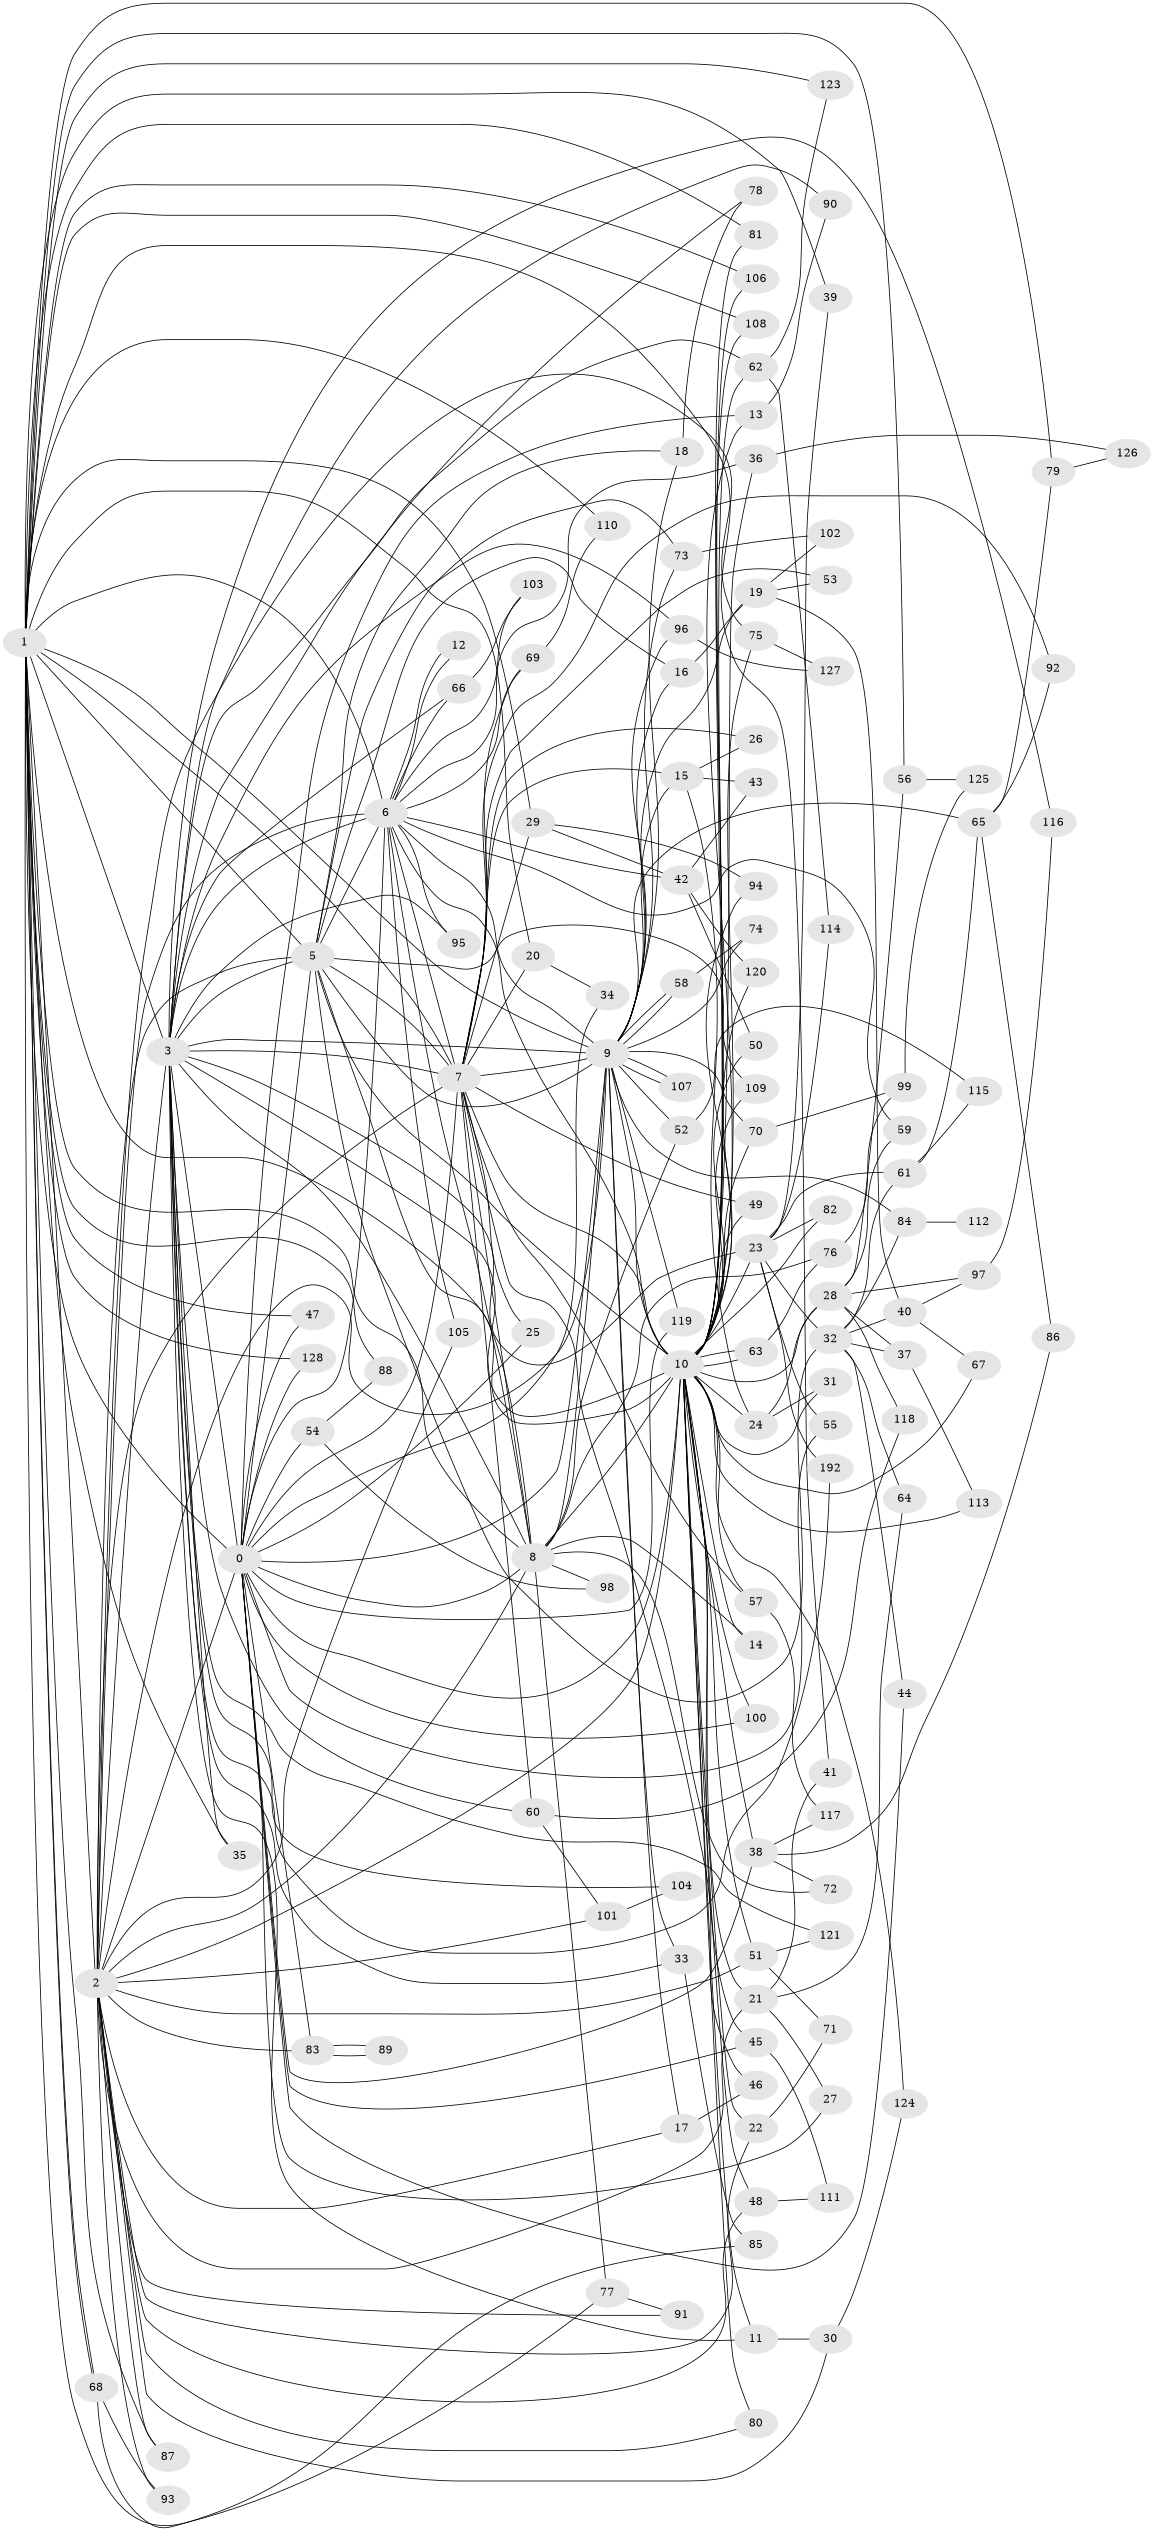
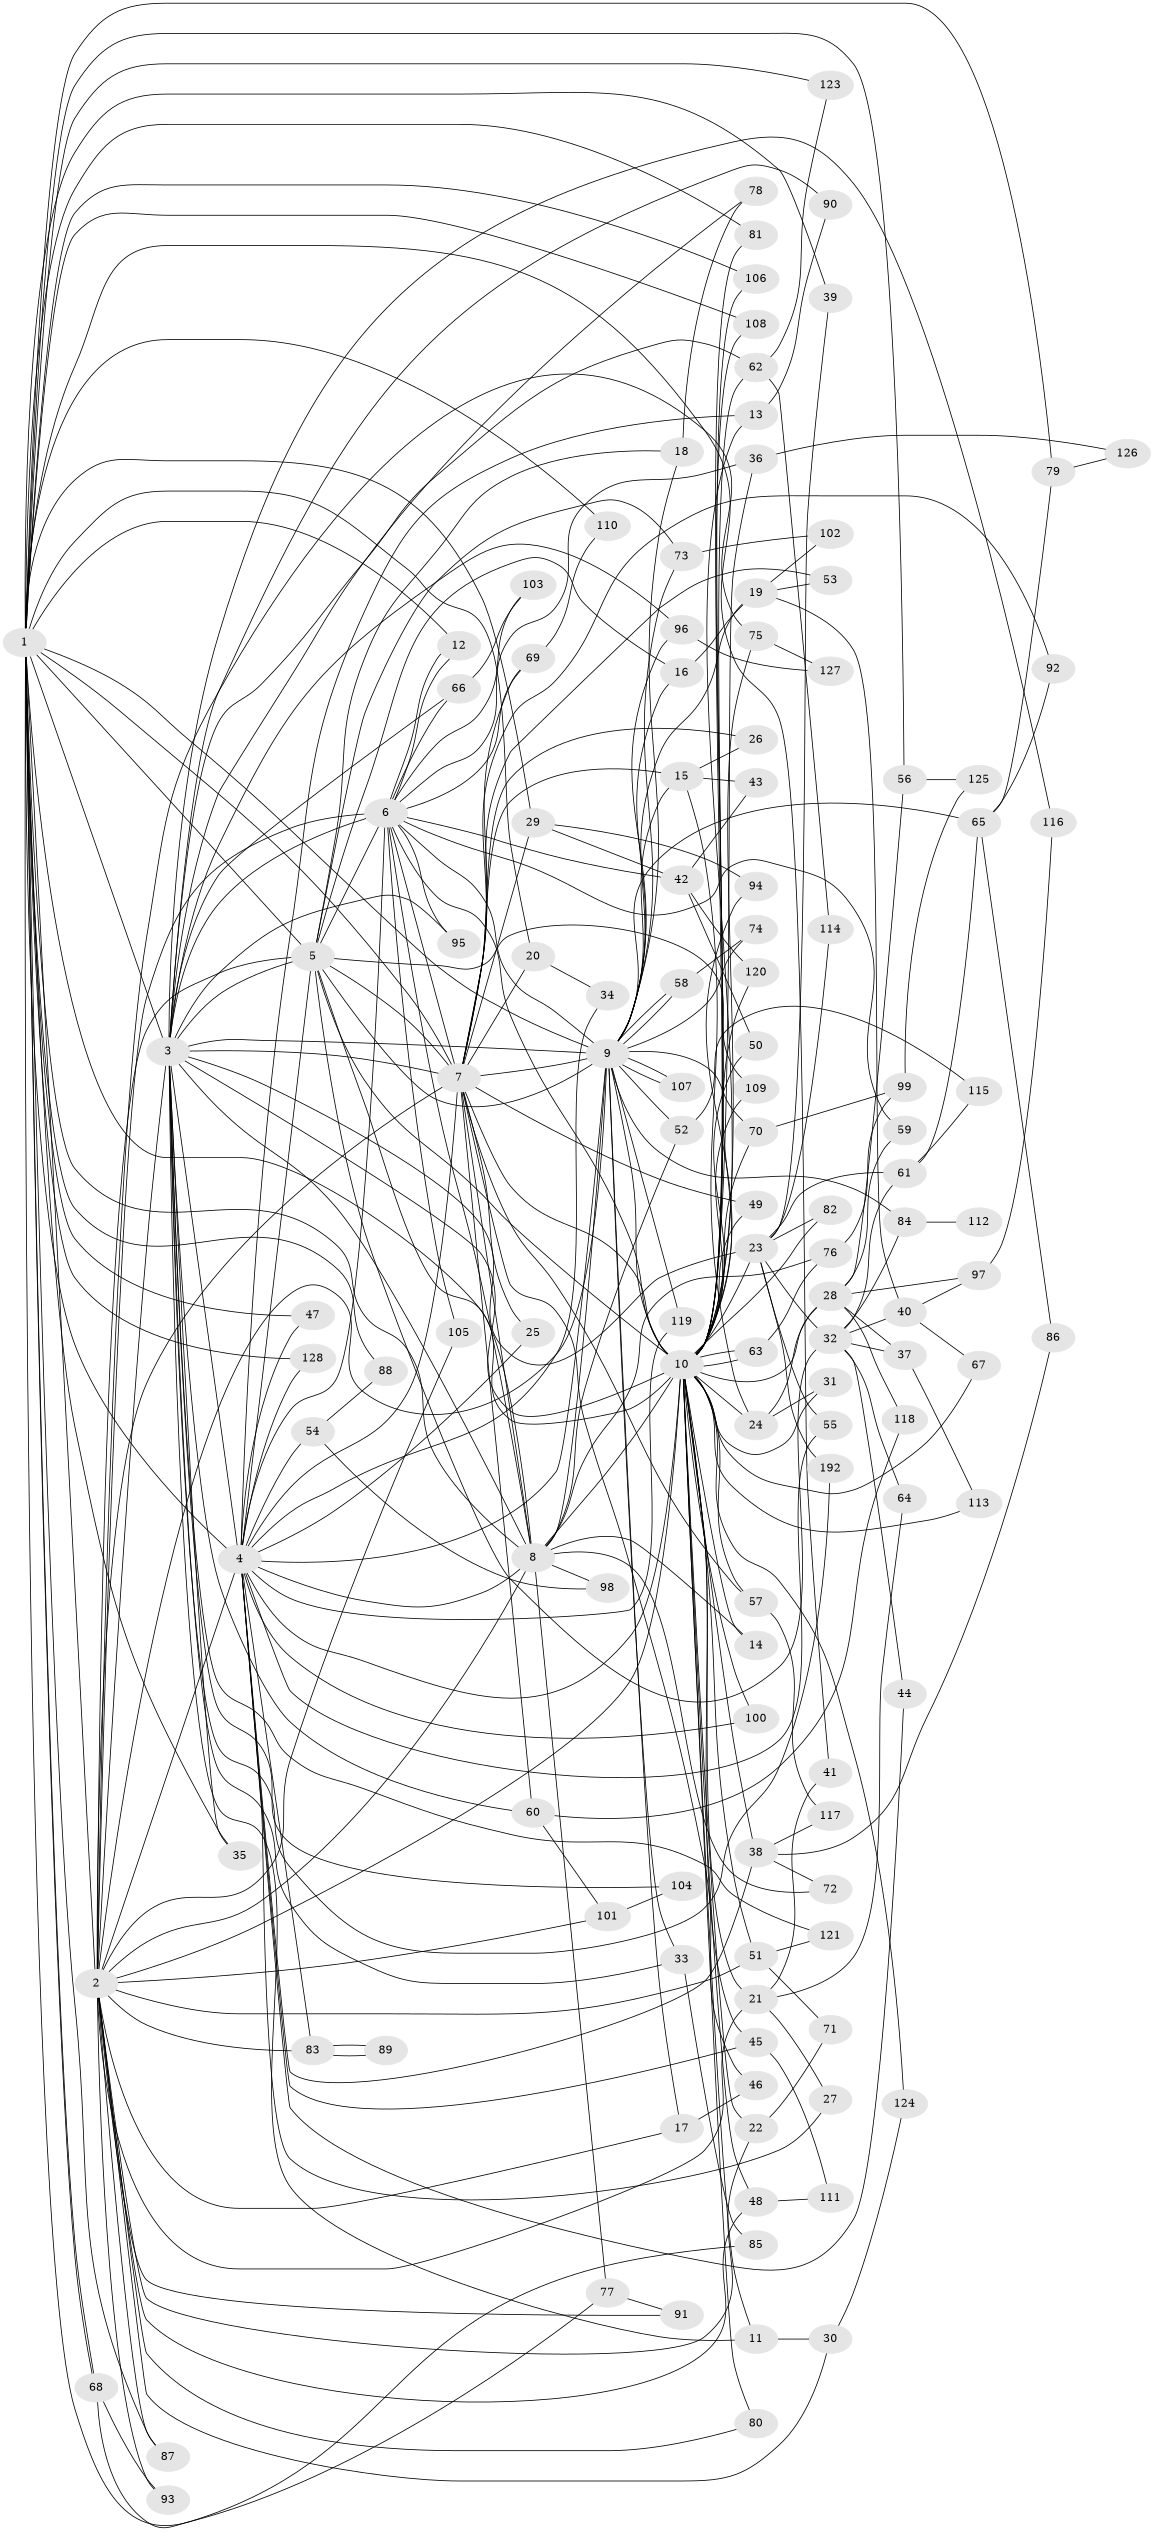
(248, 594) -> (234, 521)
(240, 1559) -> (240, 1559)
